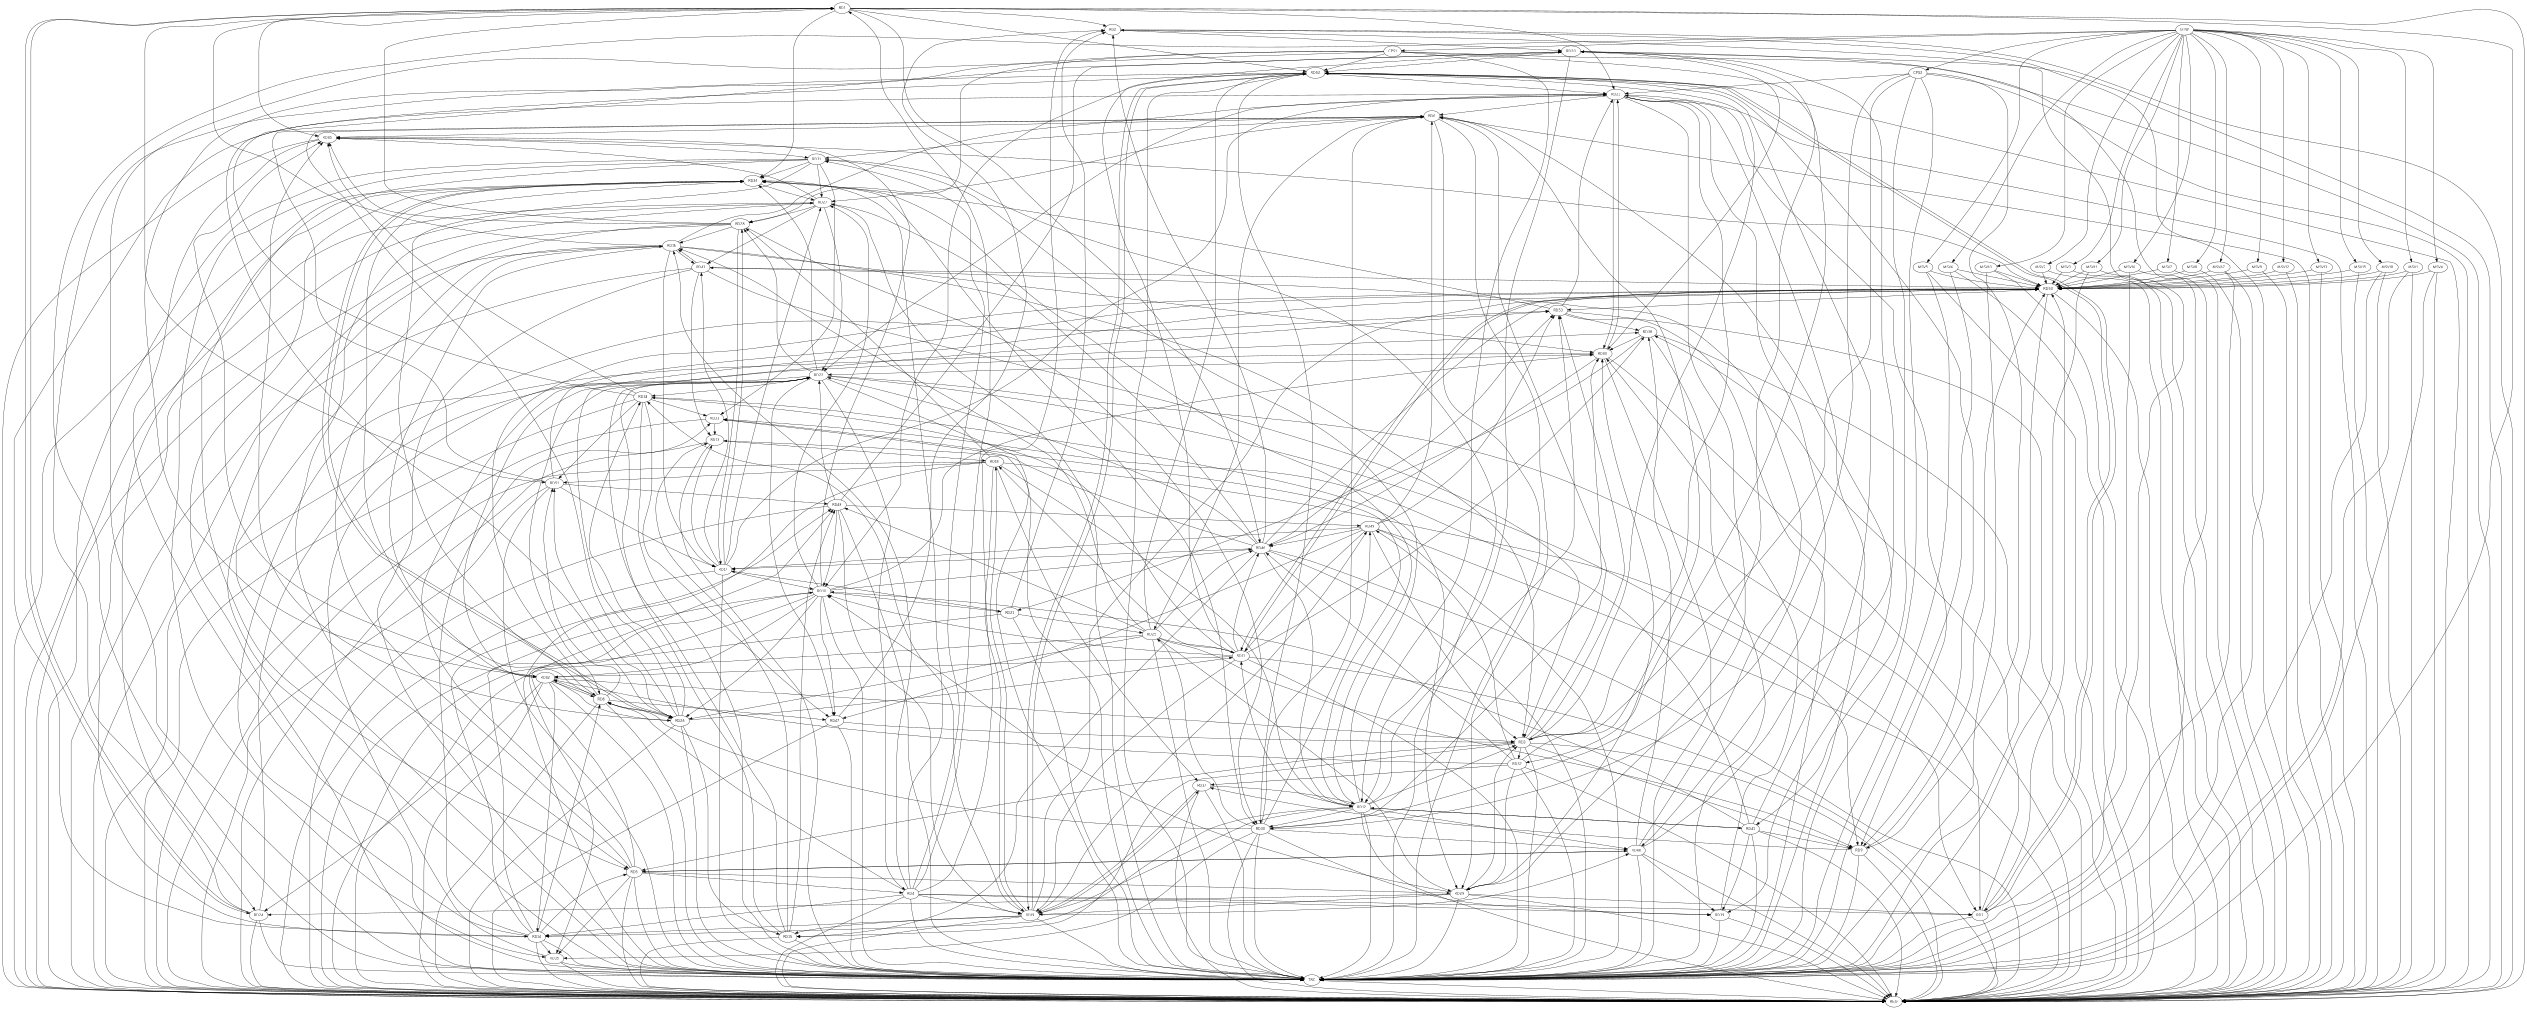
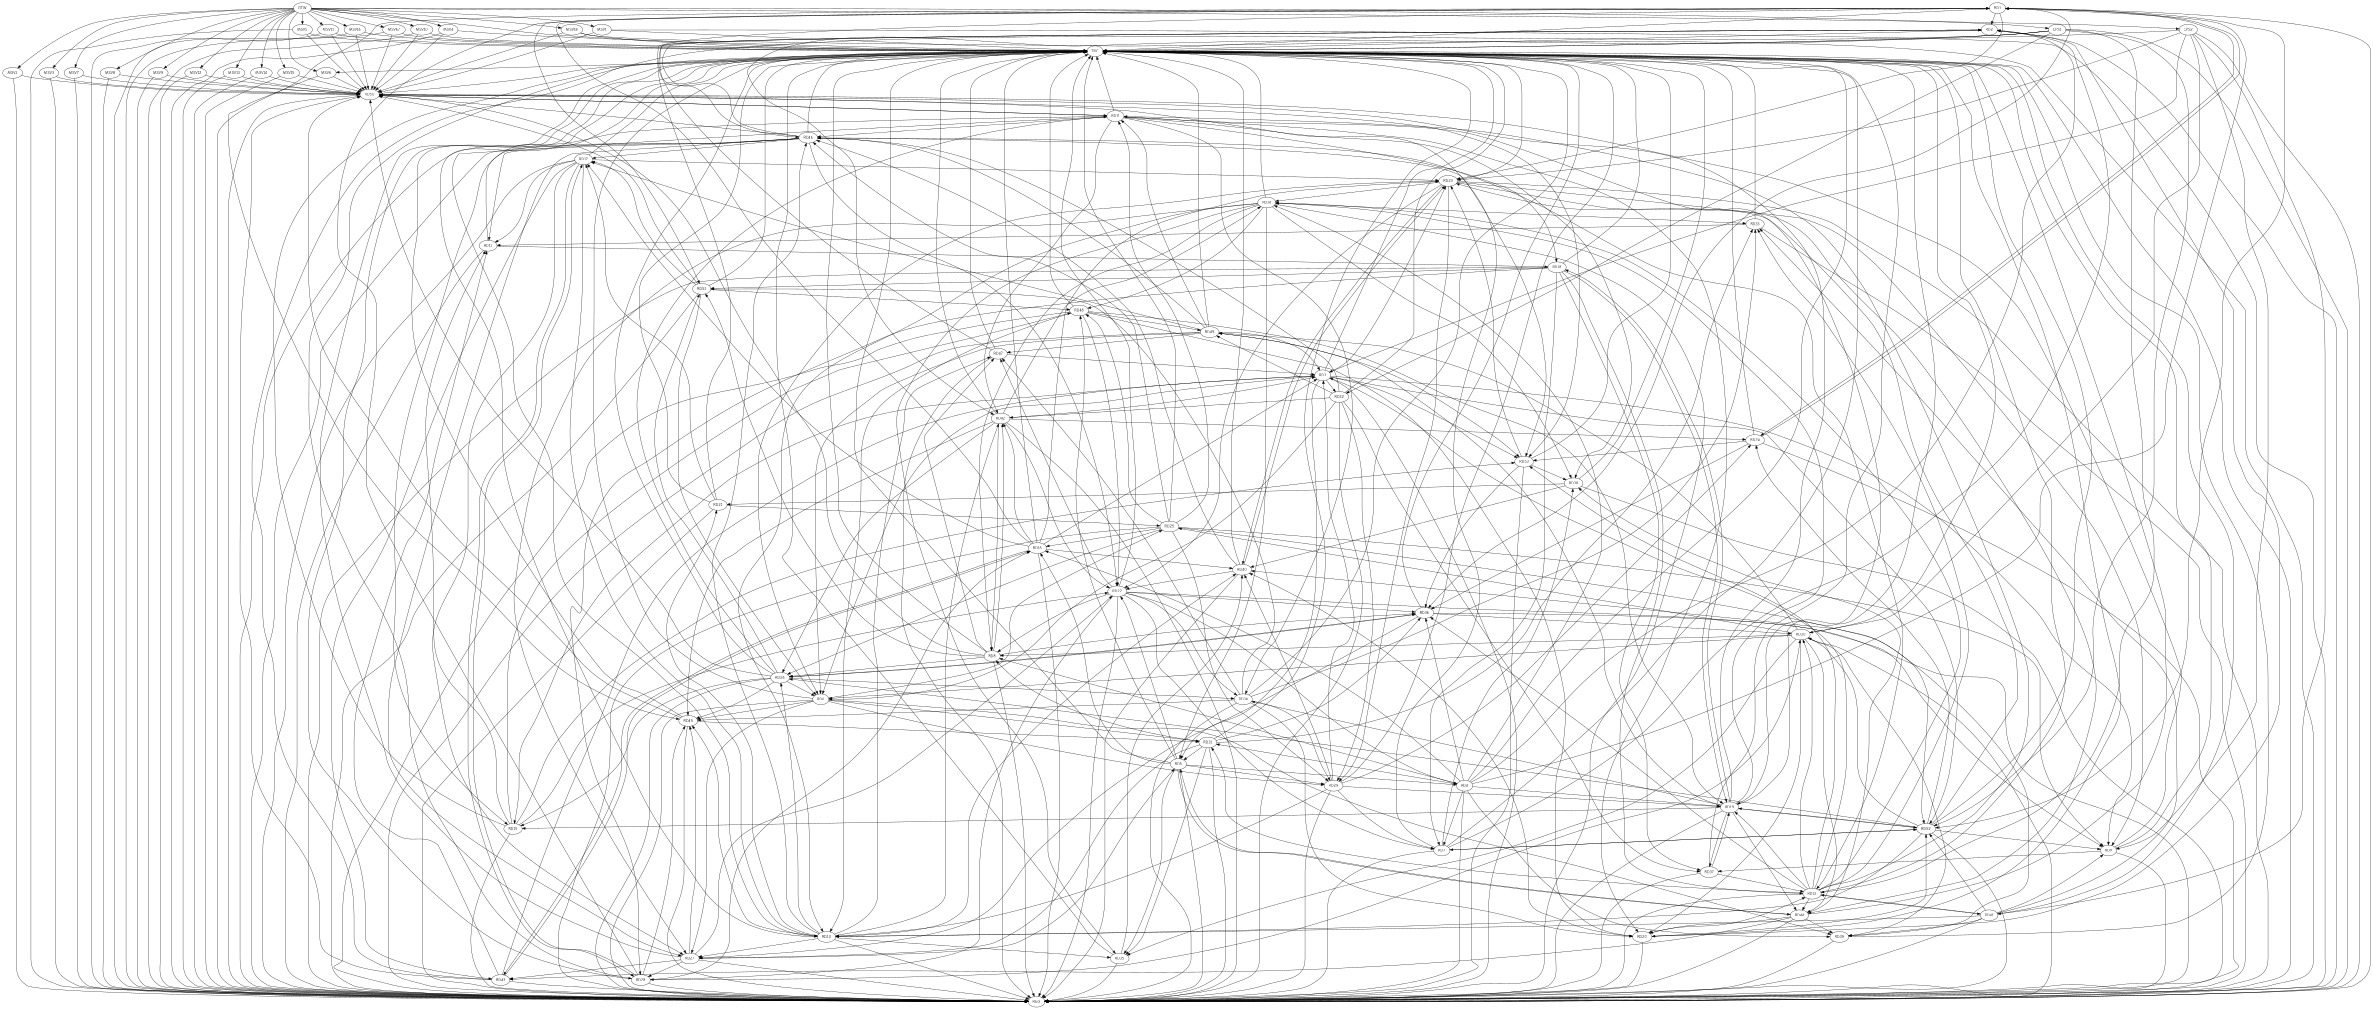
none -> (261, 73)
(1521, 672) -> none
(1839, 877) -> (601, 65)
